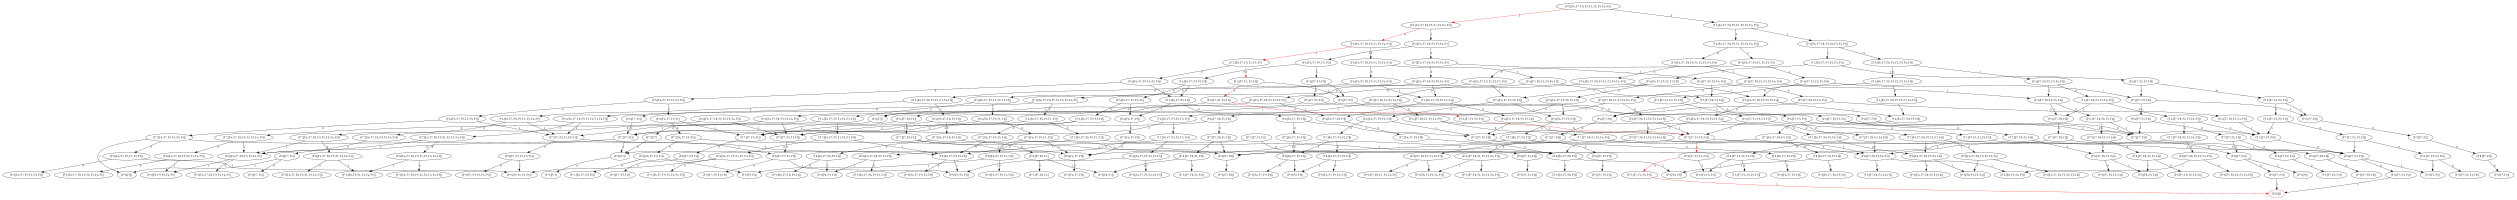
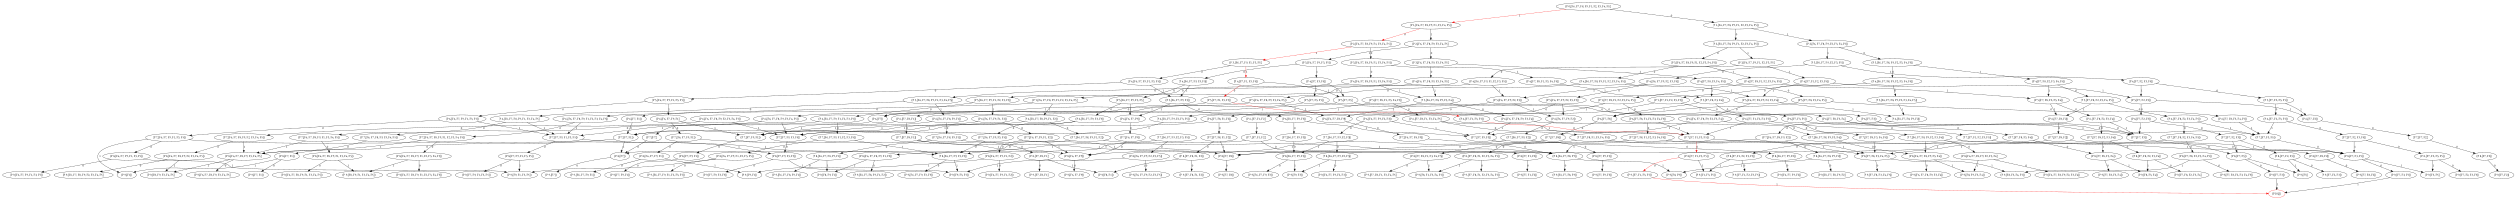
(1430, 89) -> none
none -> (1256, 119)
(1173, 127) -> none
none -> (2293, 165)
